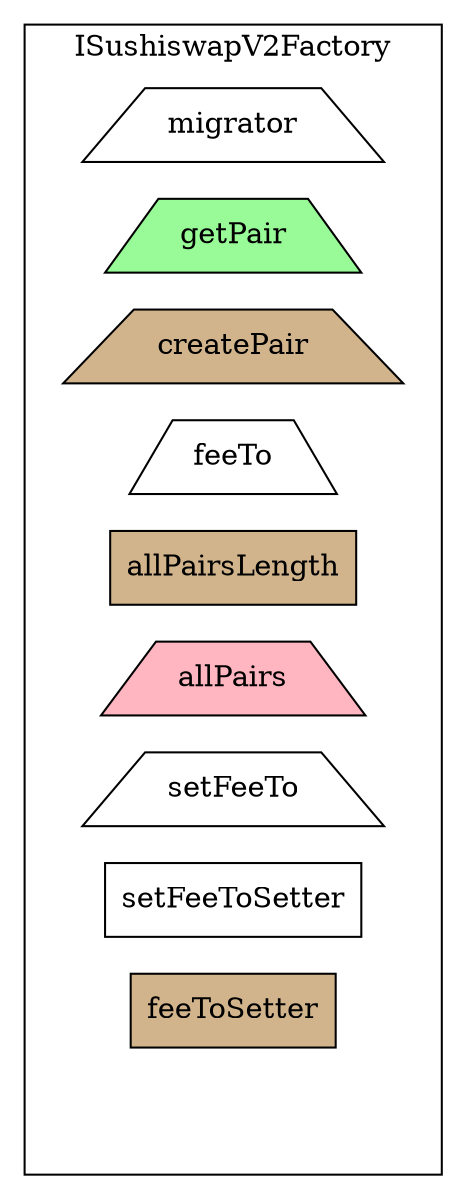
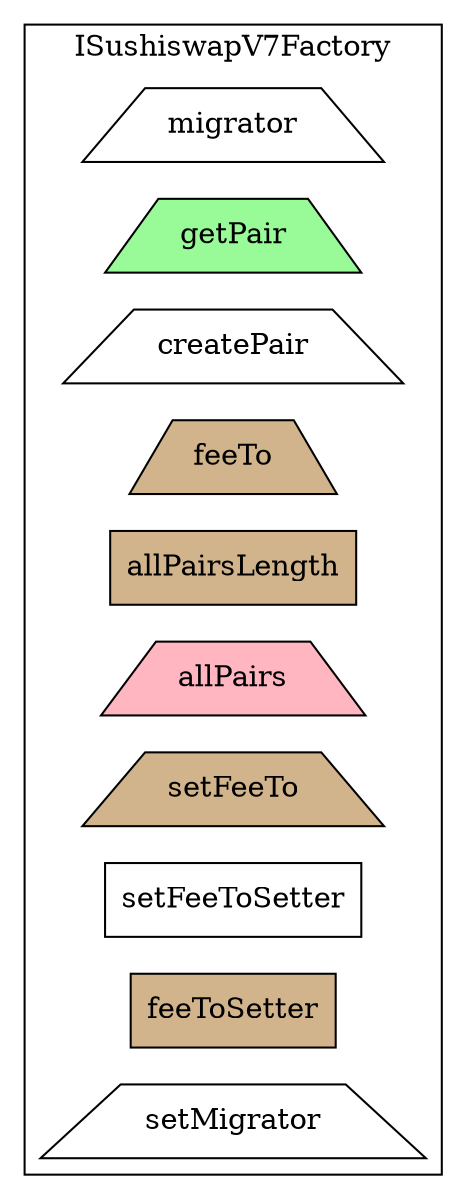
(233, 48) -> (233, 48)
(233, 346) -> (233, 346)
(233, 457) -> (233, 457)
(233, 789) -> (233, 789)
none -> (233, 1121)
